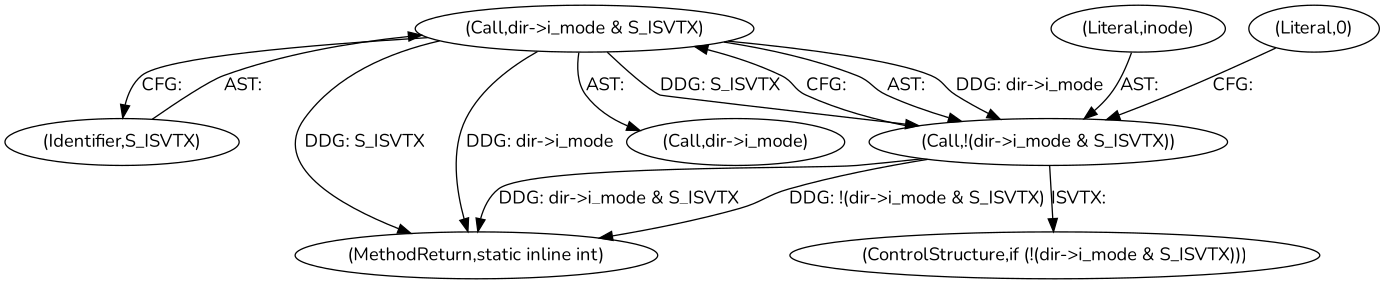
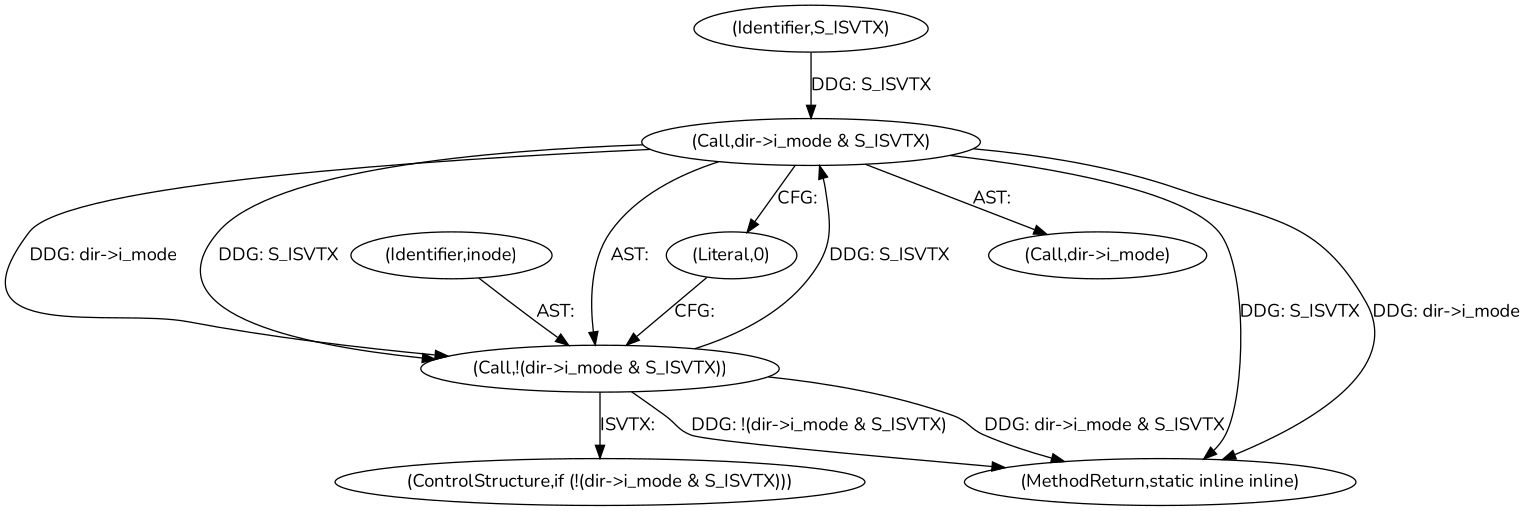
(1138, 29) -> (451, 255)
(266, 51) -> (775, 194)
(246, 85) -> (872, 85)
(829, 85) -> (890, 255)
(476, 255) -> (1160, 482)
